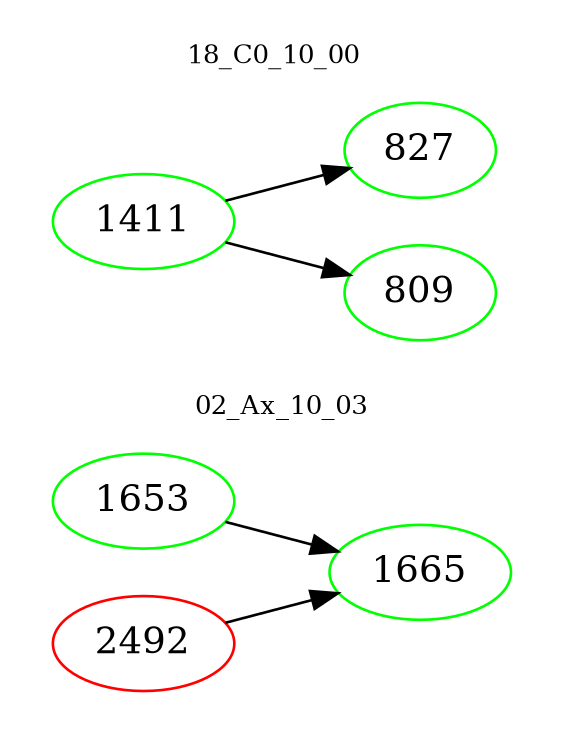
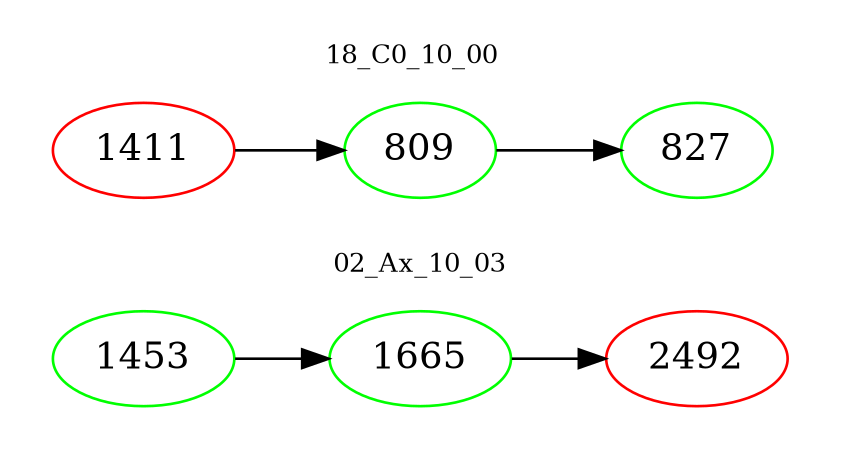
(275, 188) -> (545, 150)
(144, 222) -> (144, 150)
(144, 501) -> (144, 359)
(269, 611) -> (545, 359)
